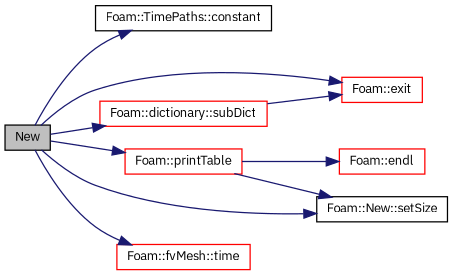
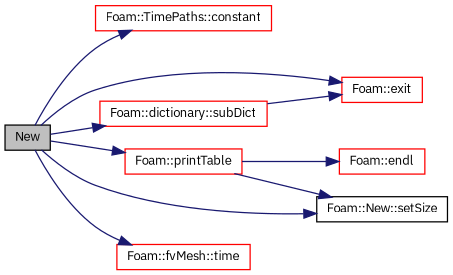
(184, 18) -> (184, 18)
